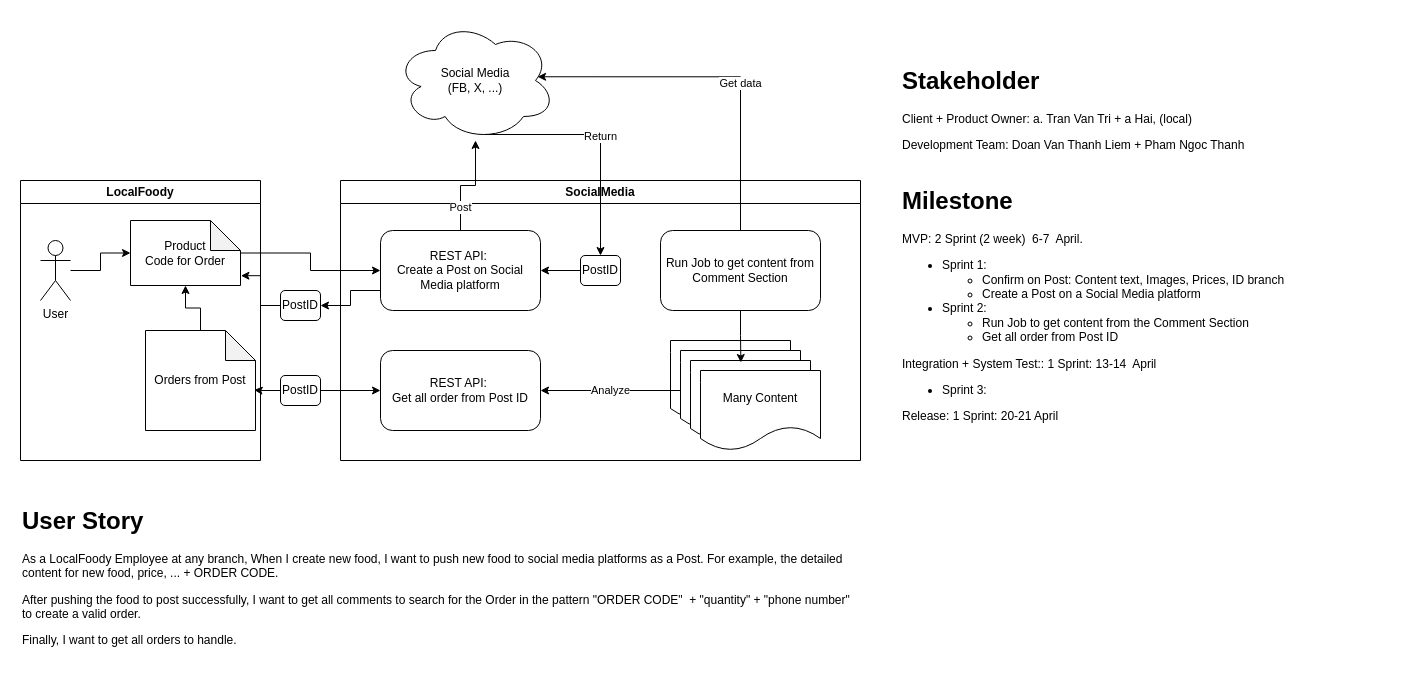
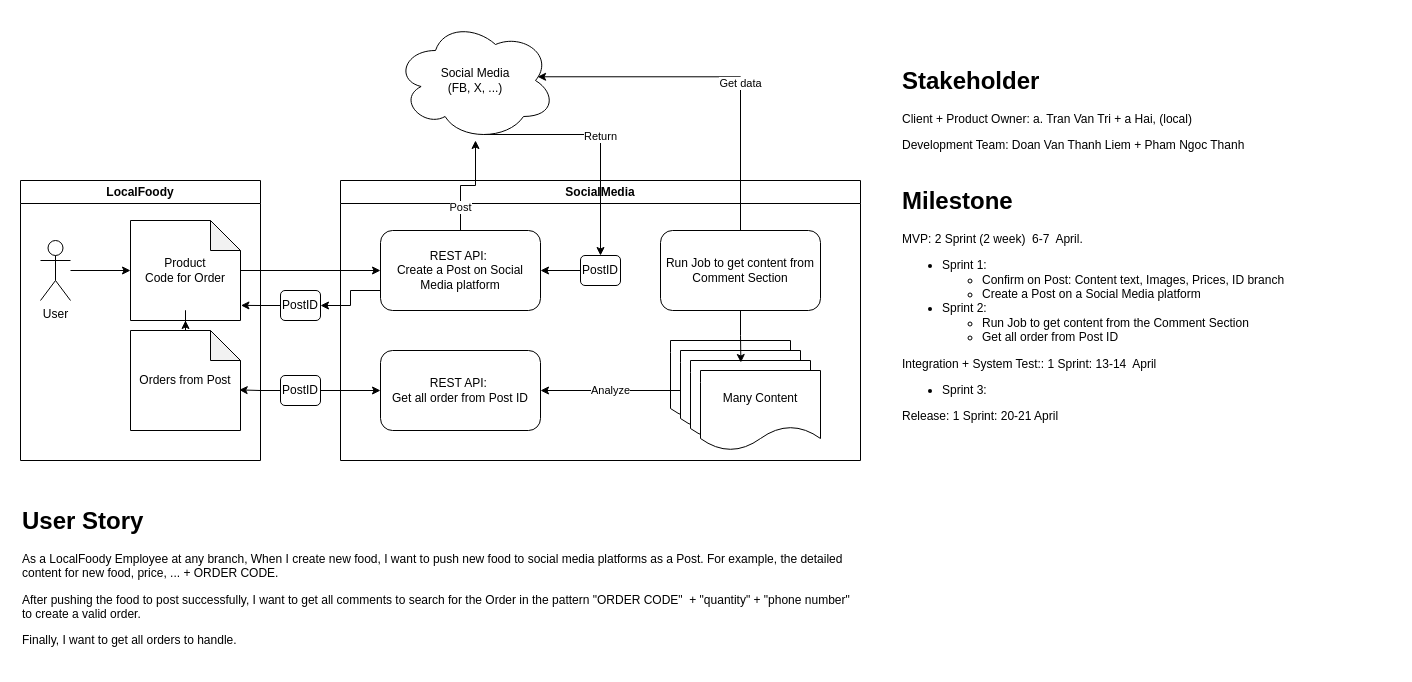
(186, 253) -> (186, 271)
(201, 381) -> (186, 381)
